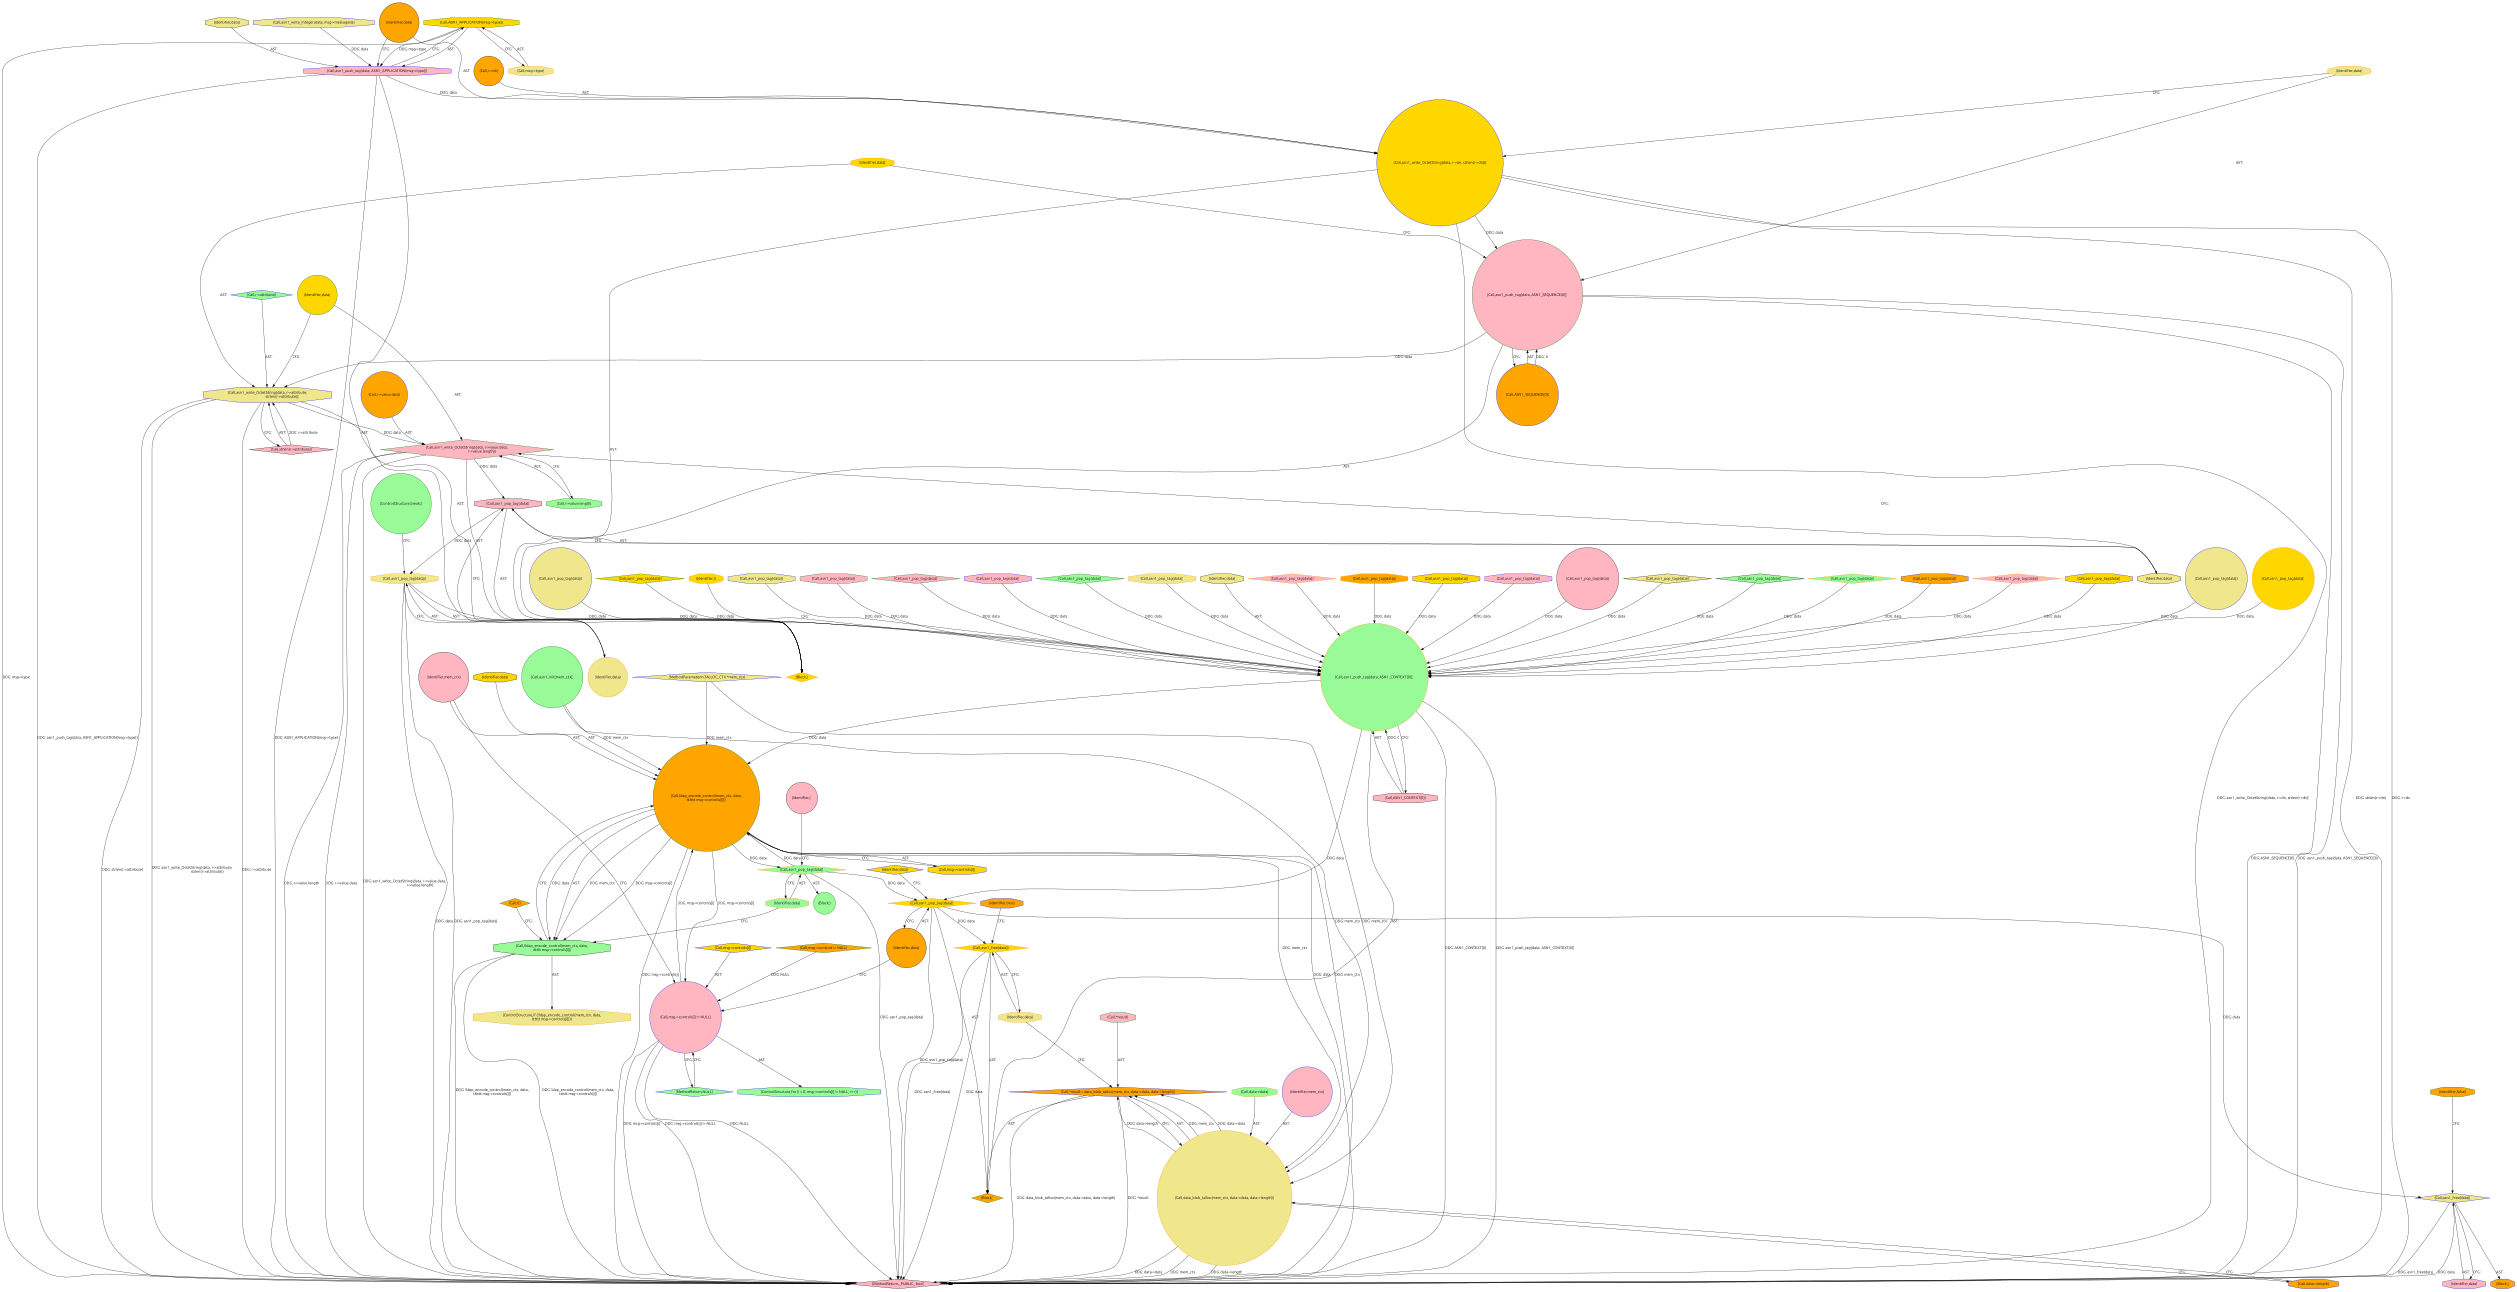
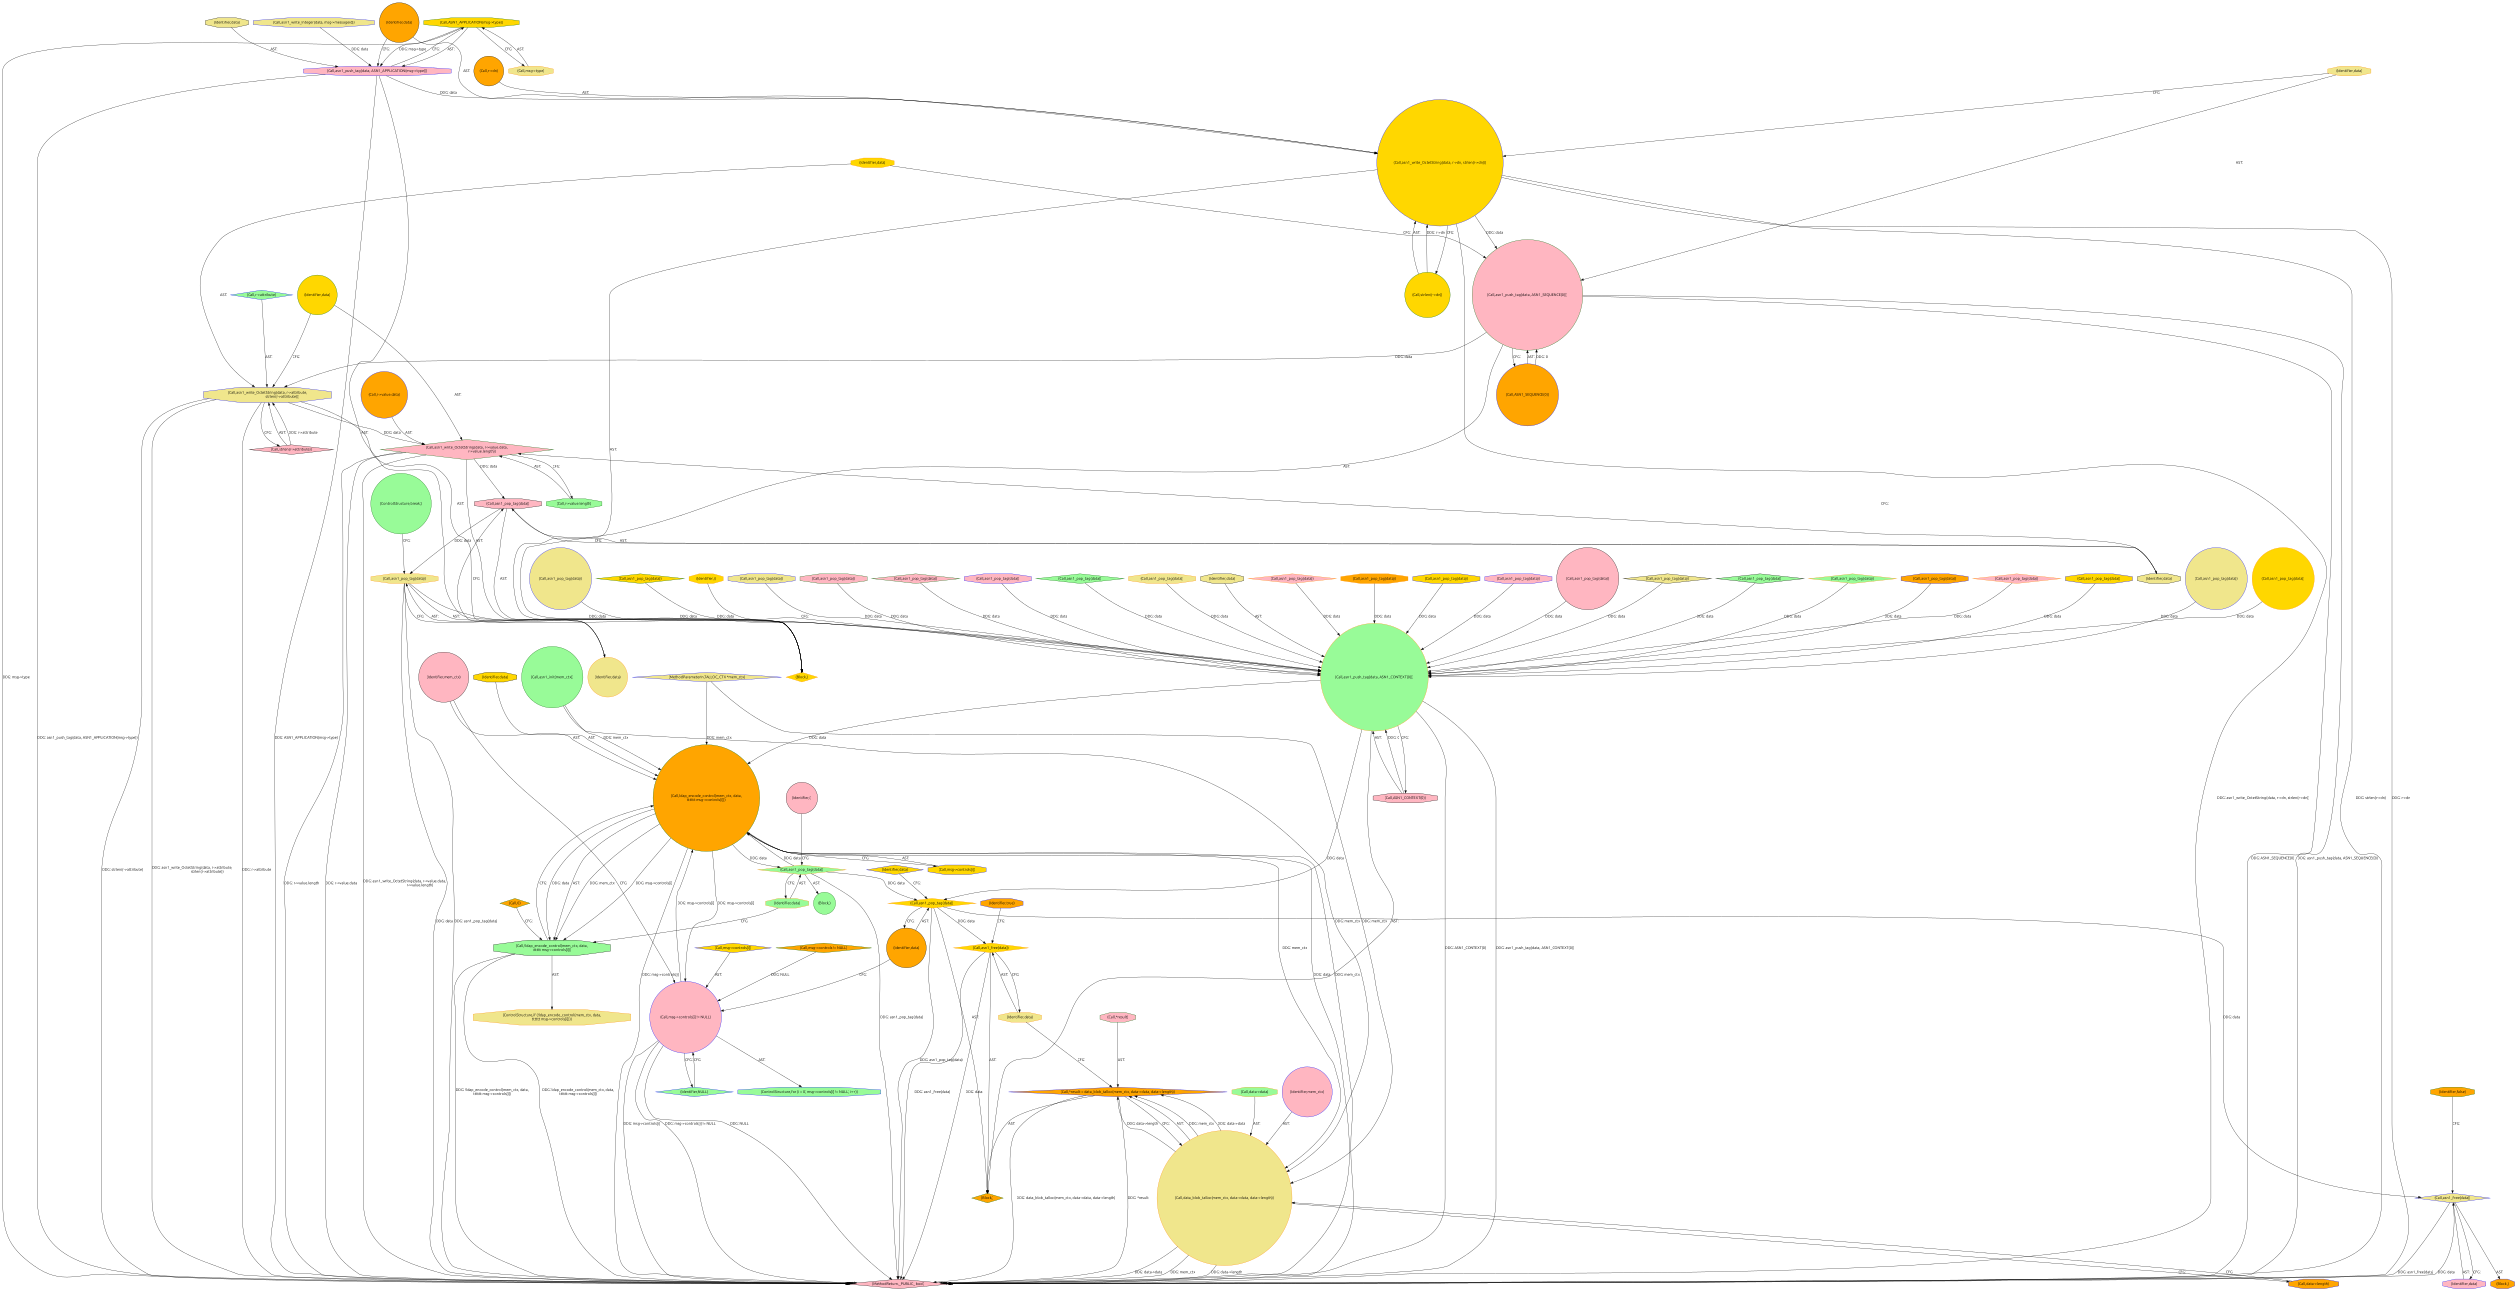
none -> (1427, 295)
(694, 1092) -> (694, 1092)
